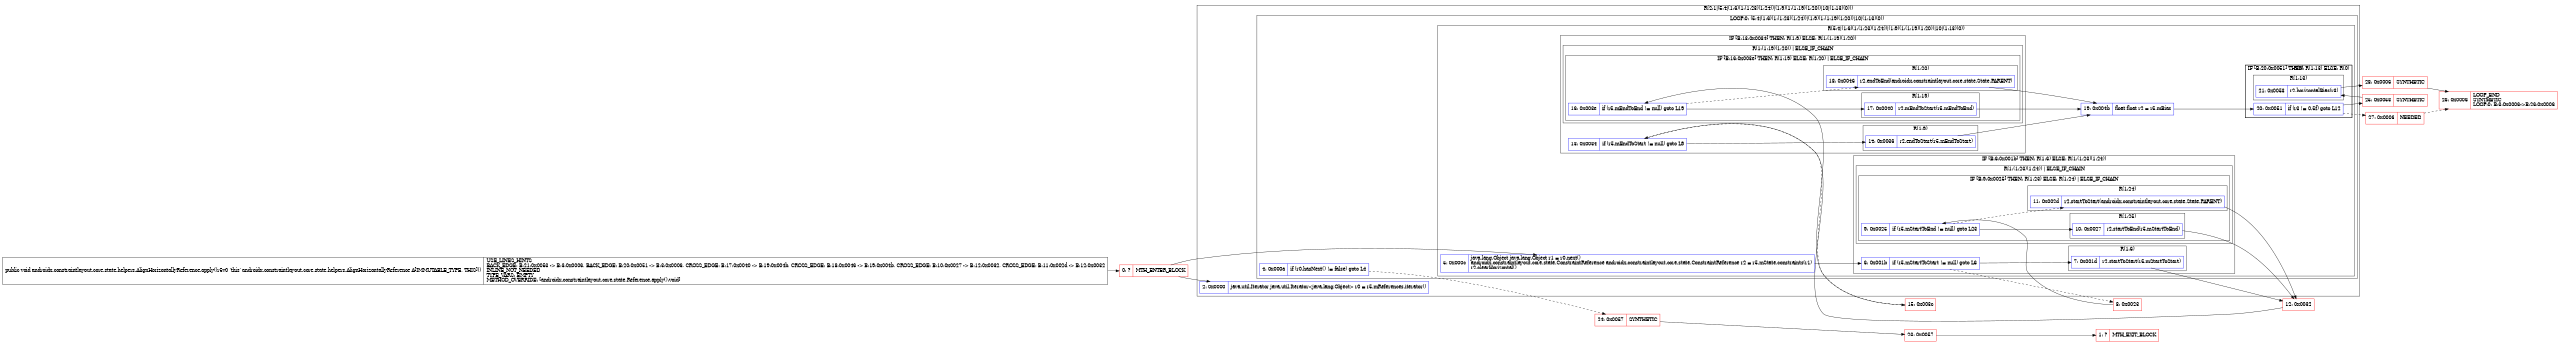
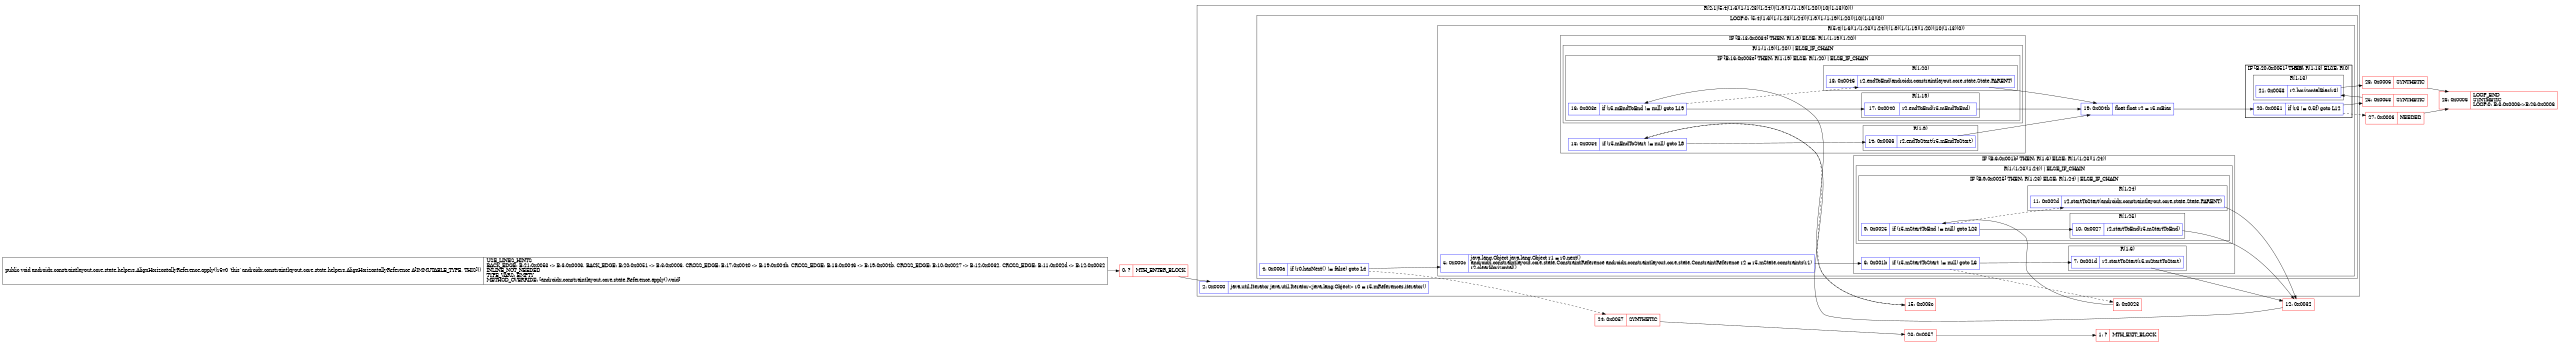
(1936, 109) -> (1936, 109)
(2435, 111) -> (2435, 111)
(1352, 249) -> (1403, 268)
